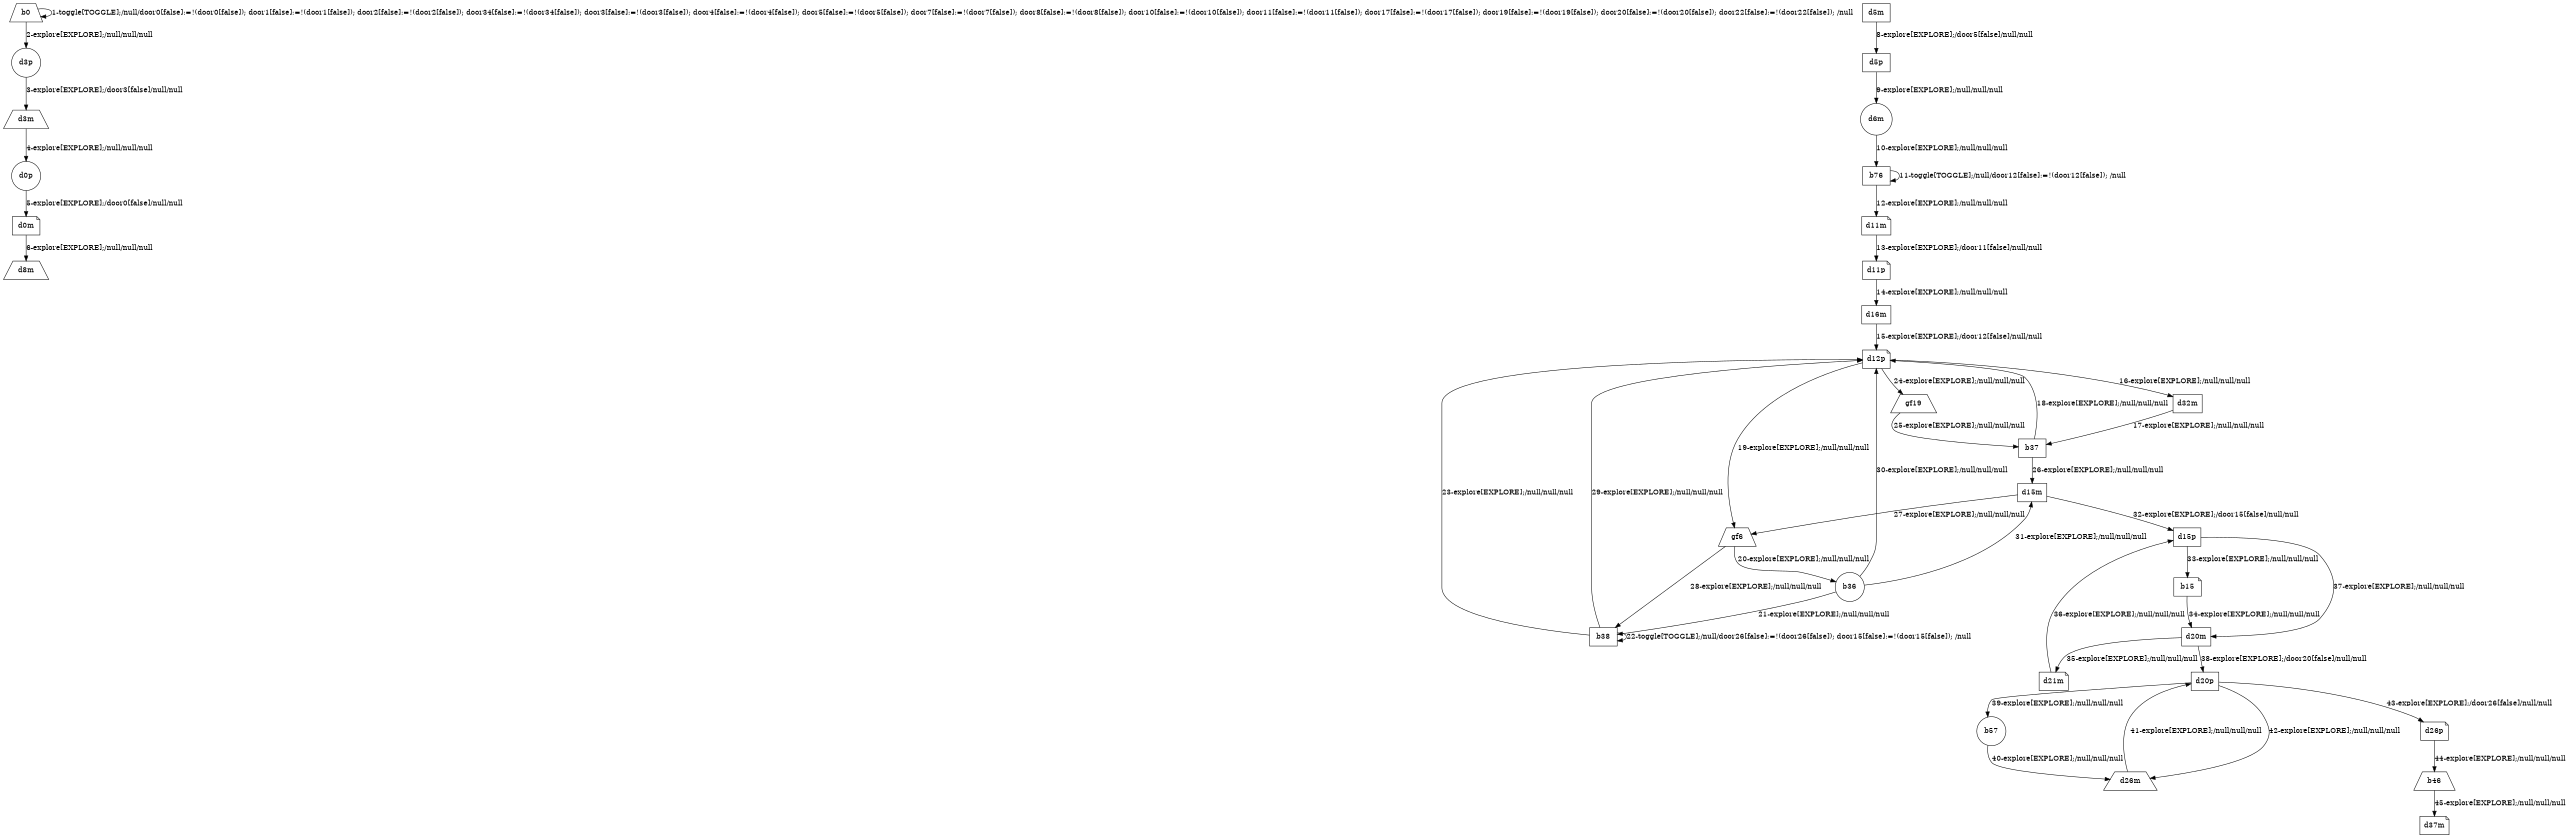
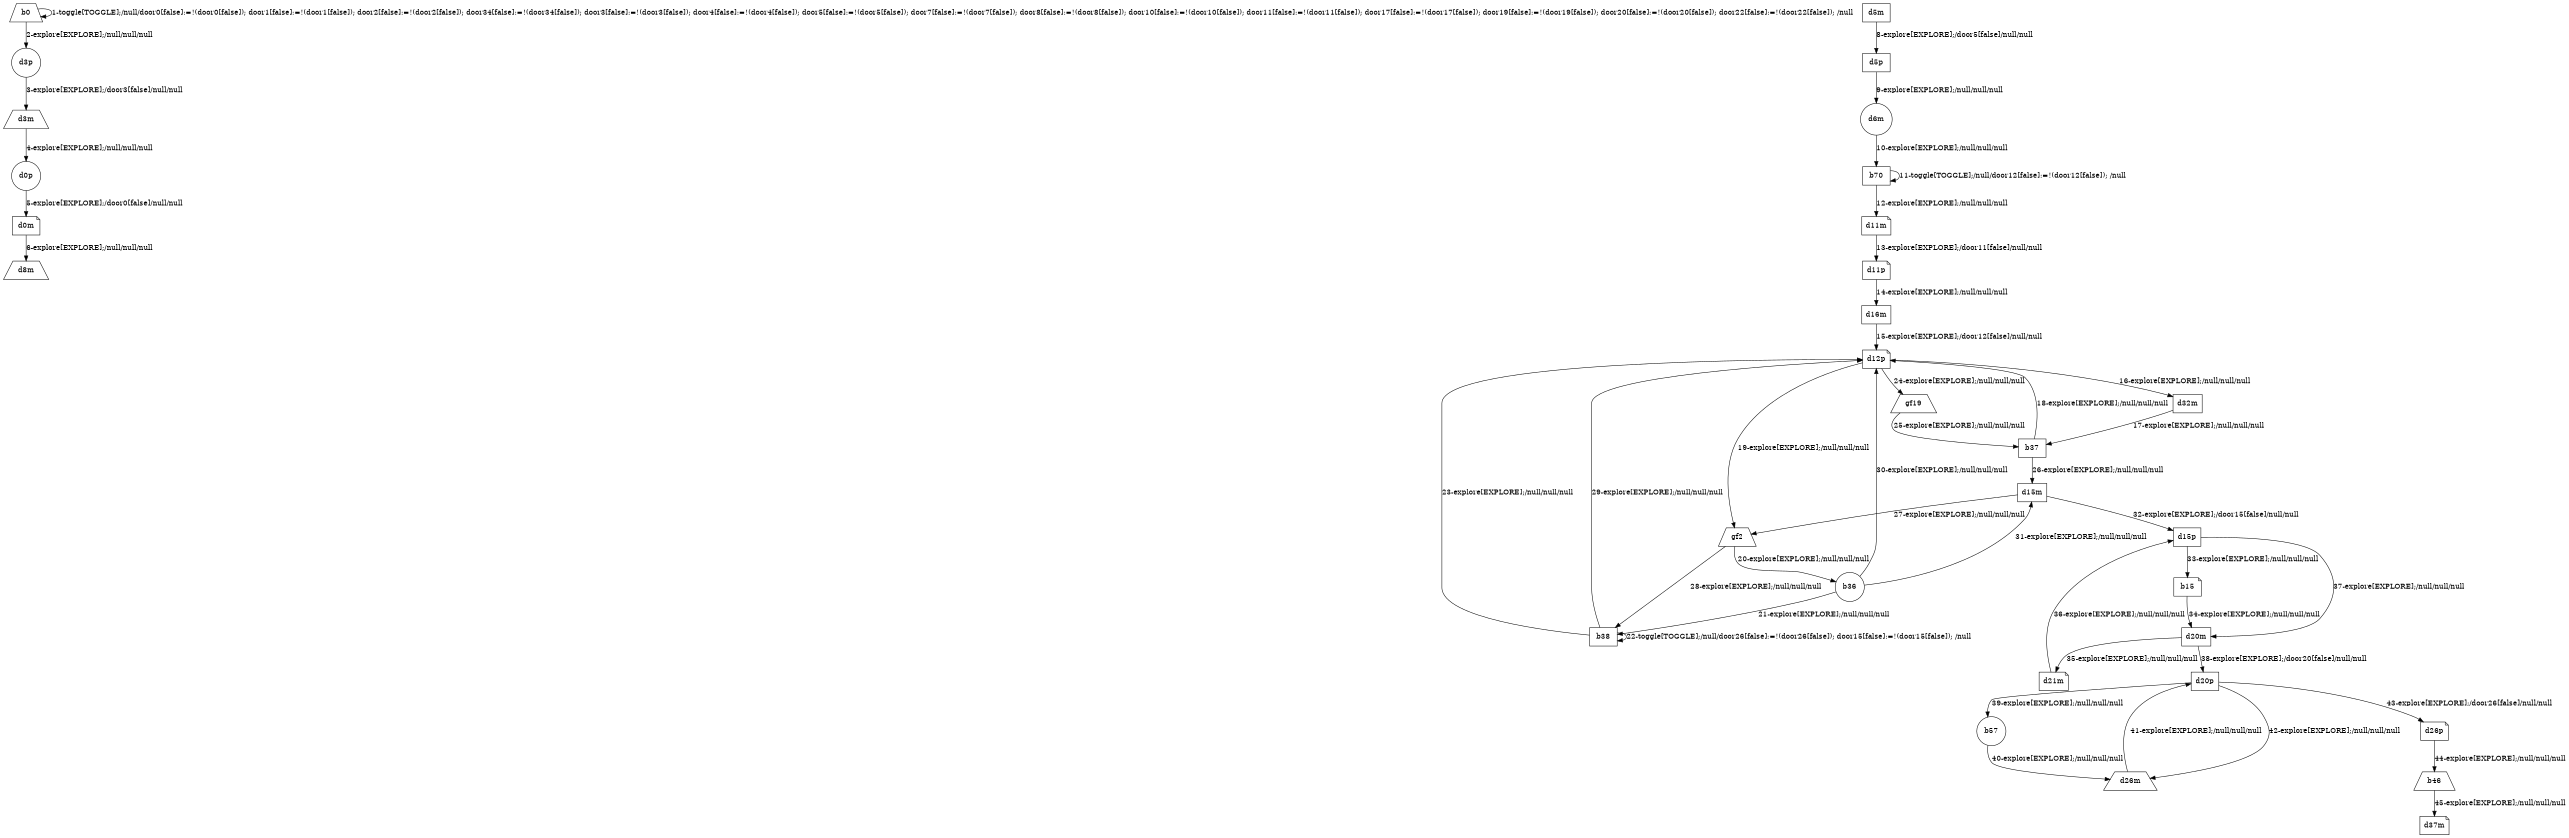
(1876, 176) -> (1876, 176)
(1737, 537) -> (1737, 537)
